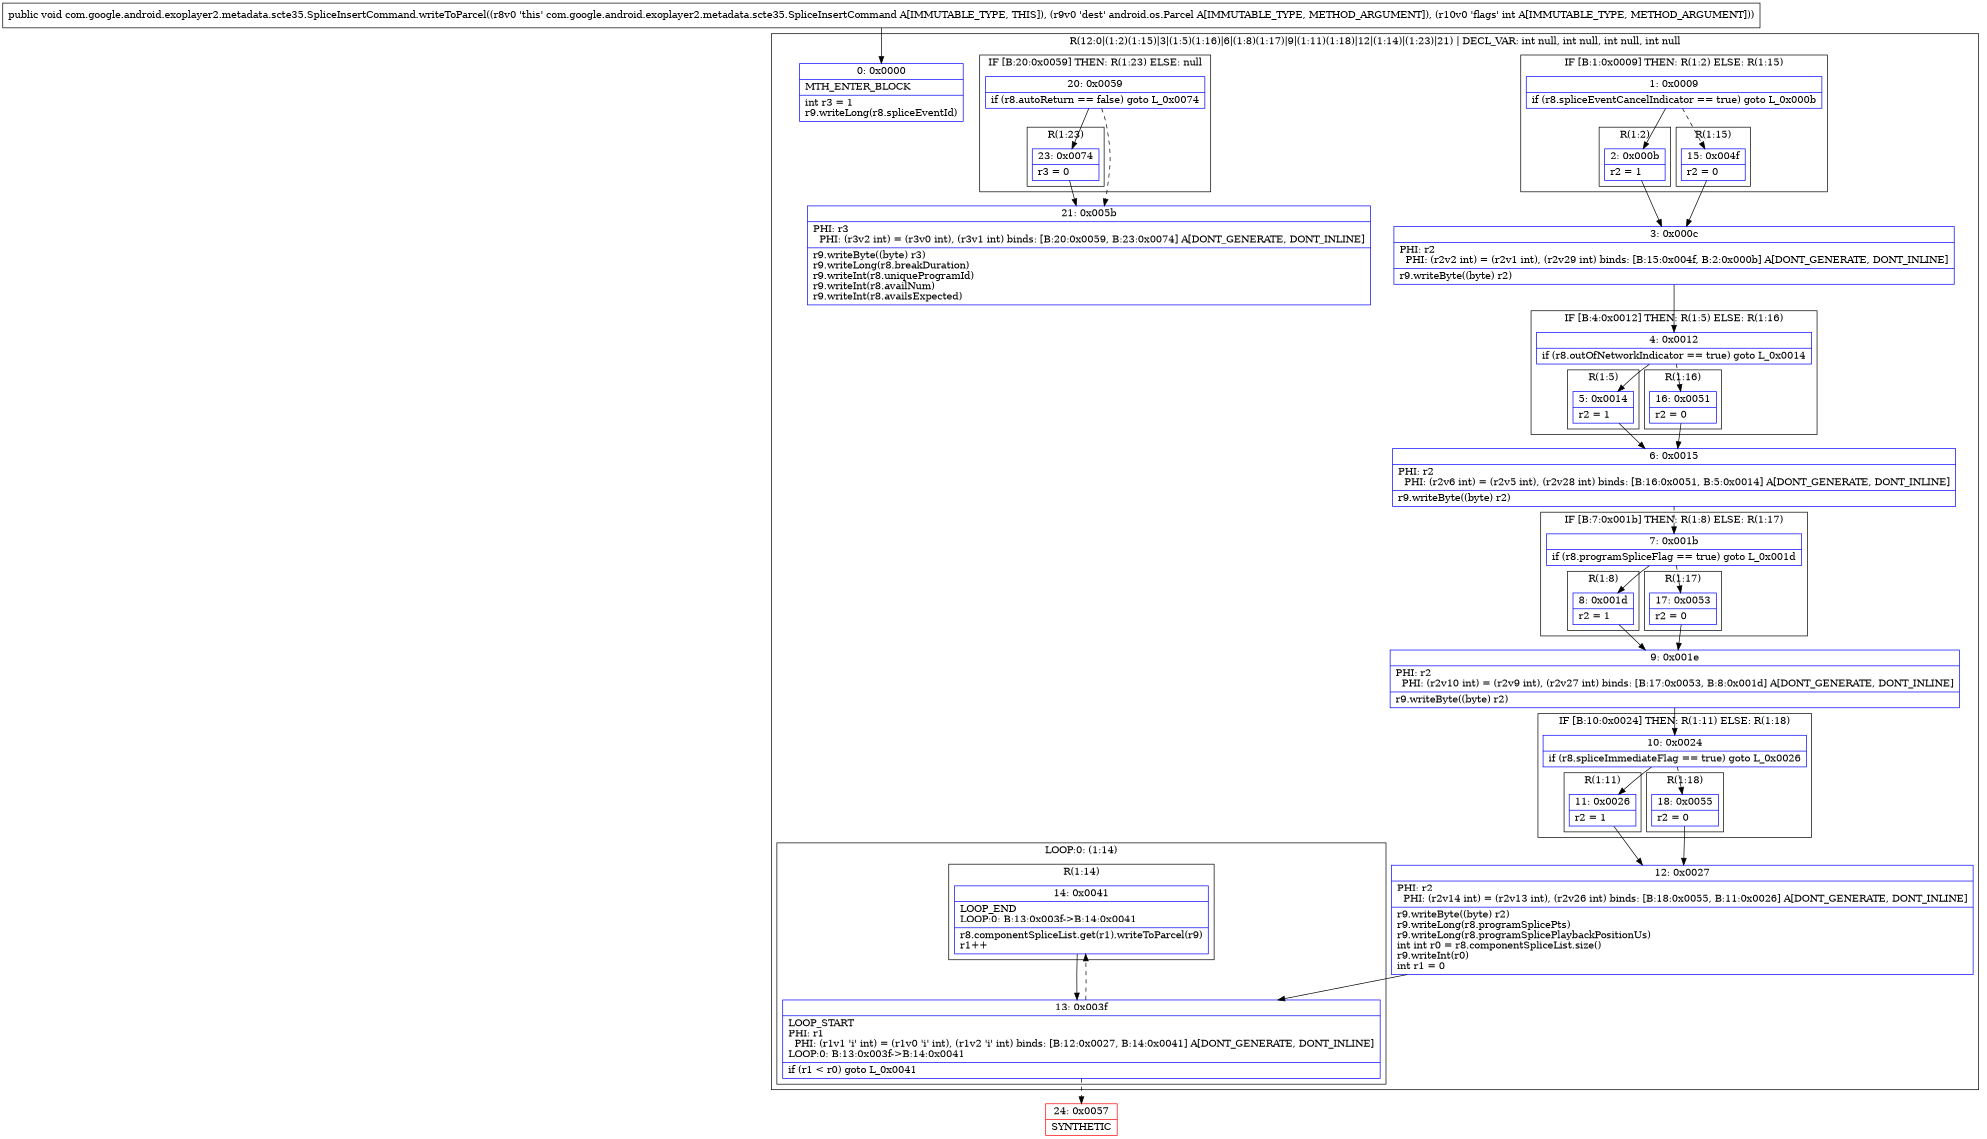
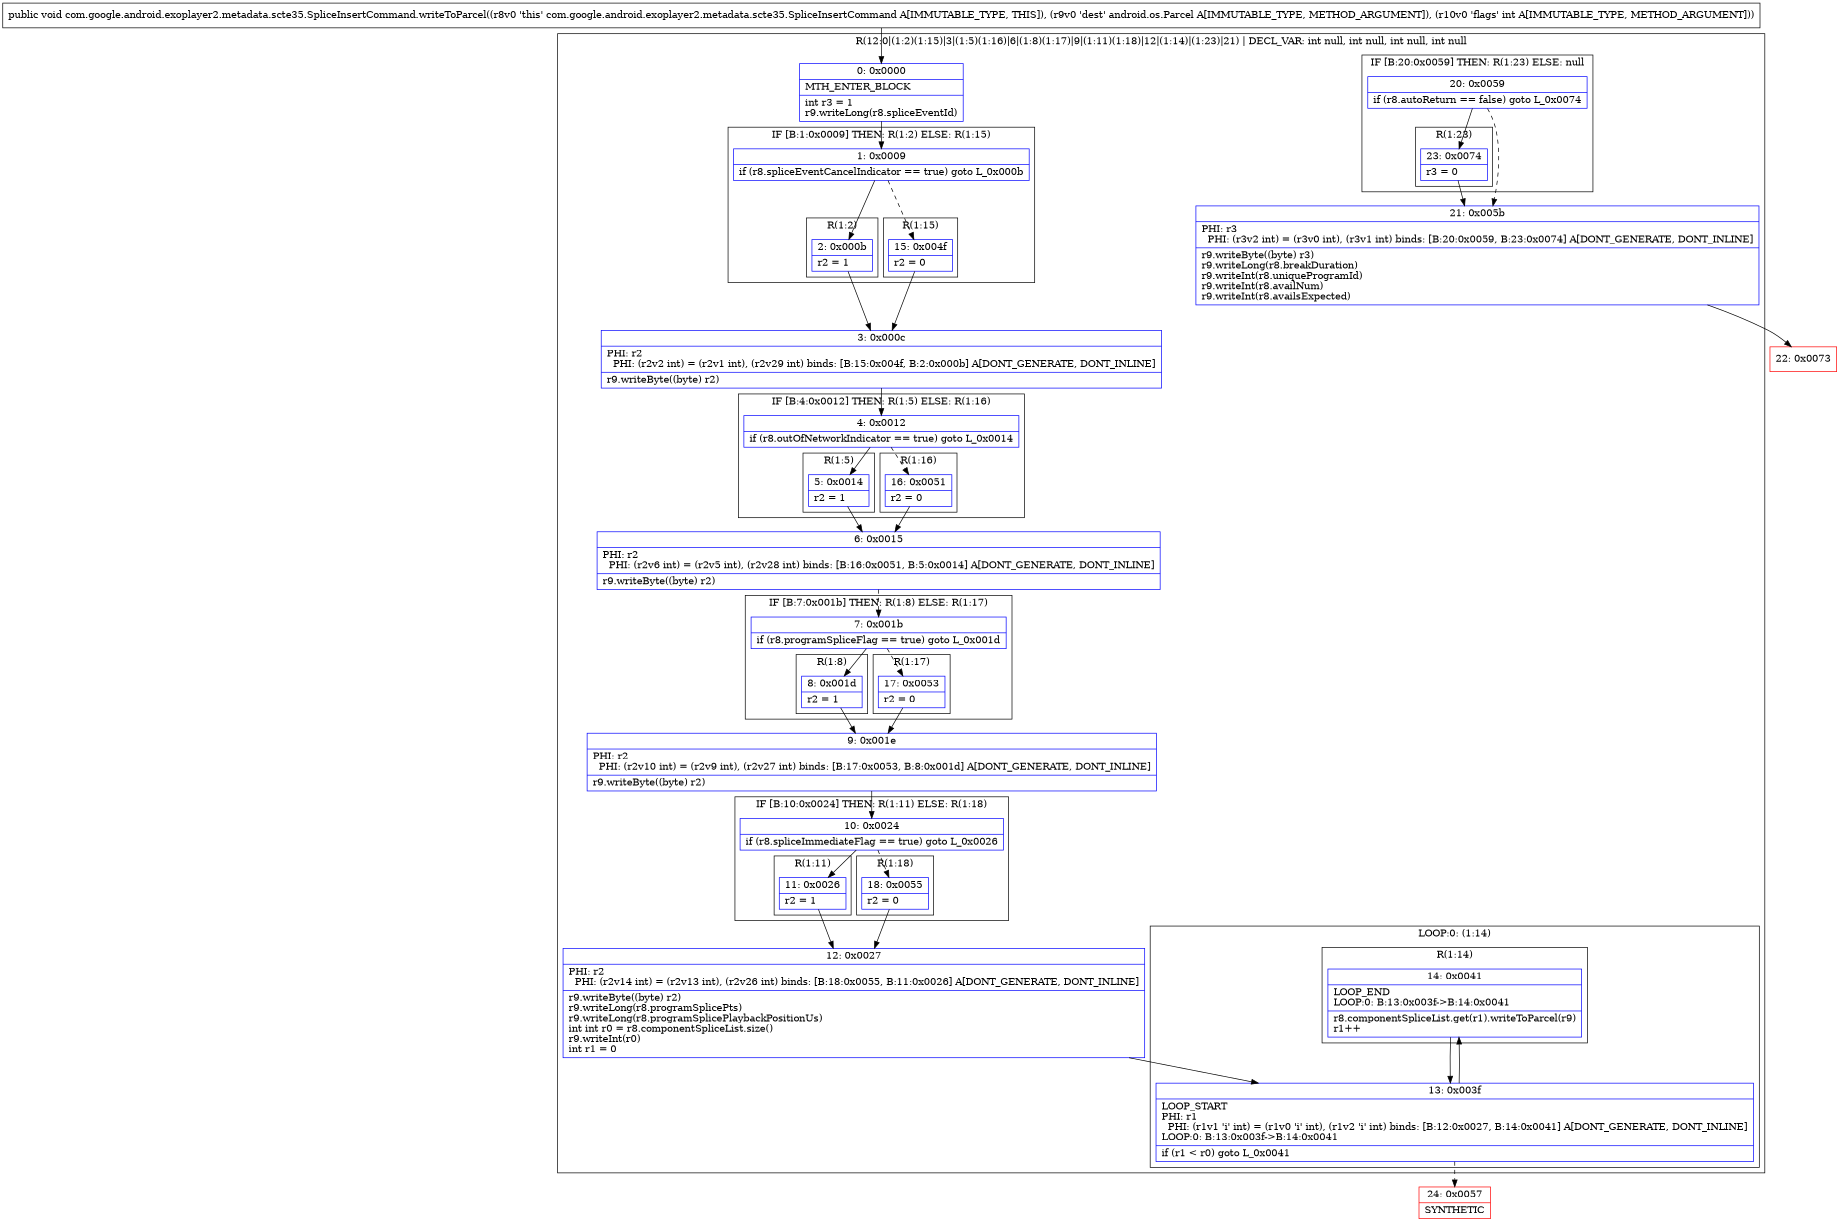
none -> (881, 132)
none -> (1803, 359)
(1086, 980) -> (1459, 1064)
